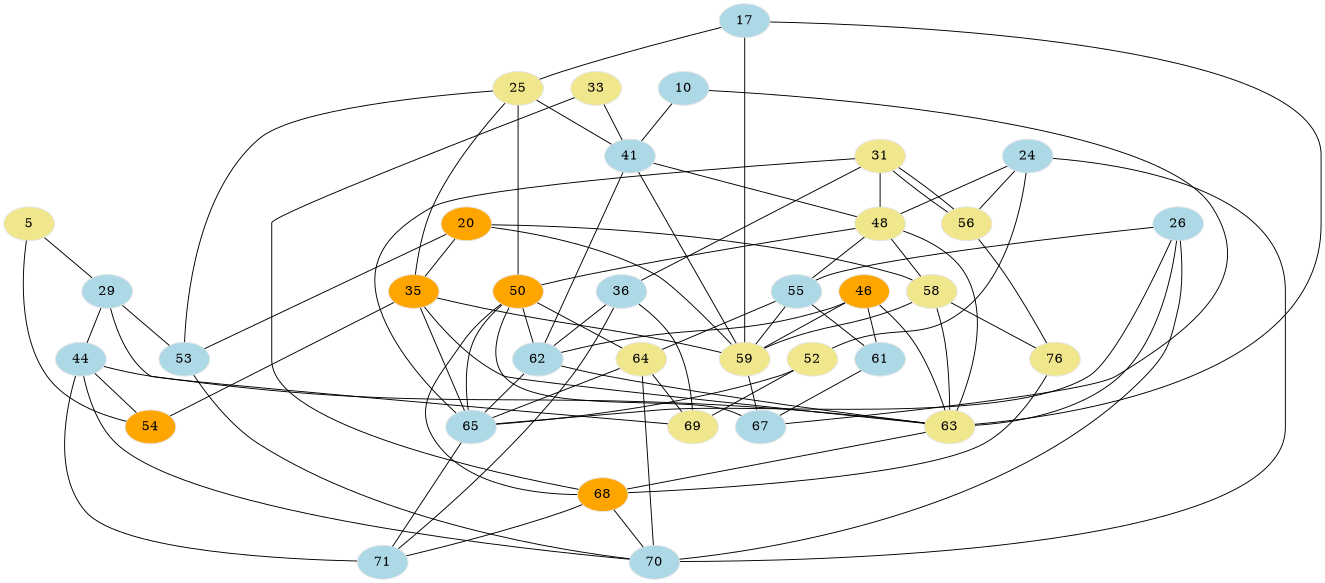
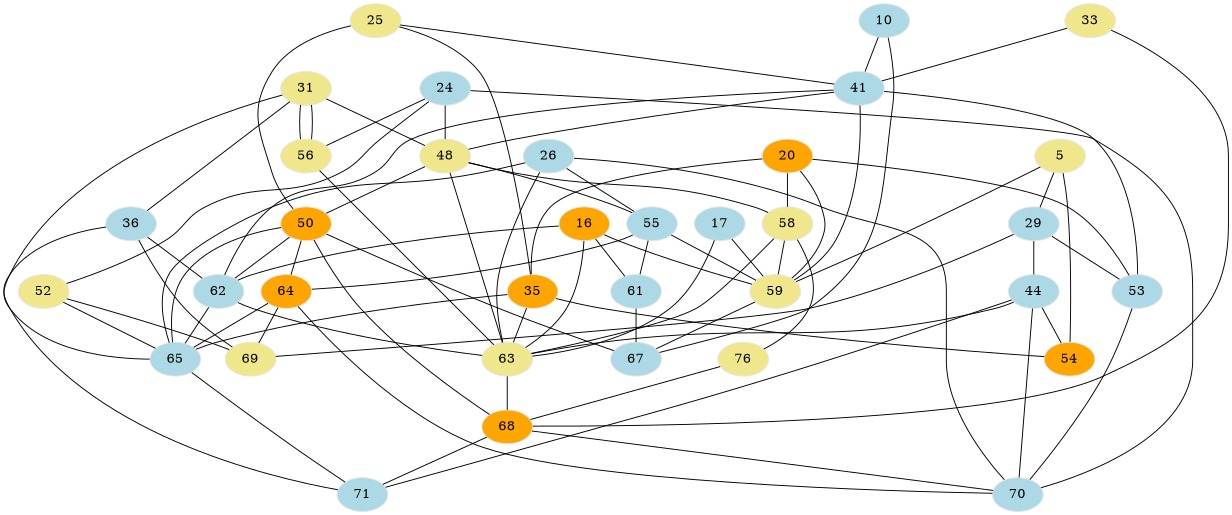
(630, 51) -> none
(267, 134) -> (1062, 123)
(1015, 290) -> (407, 258)
(864, 291) -> (584, 224)
(544, 319) -> (919, 226)
(641, 359) -> (286, 291)
